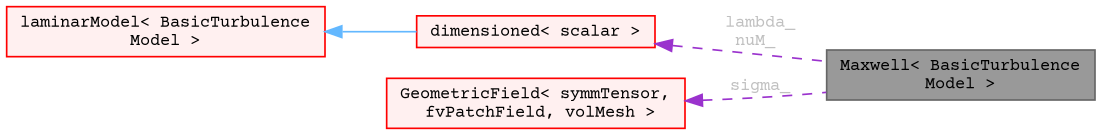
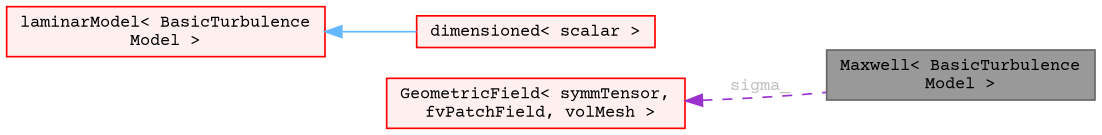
(749, 53) -> none
